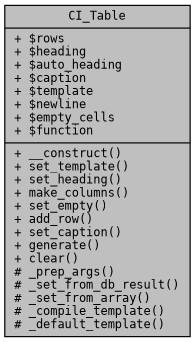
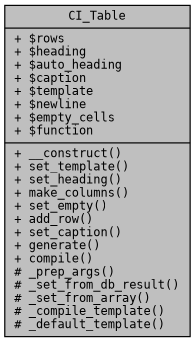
(47, 259) -> (54, 259)
